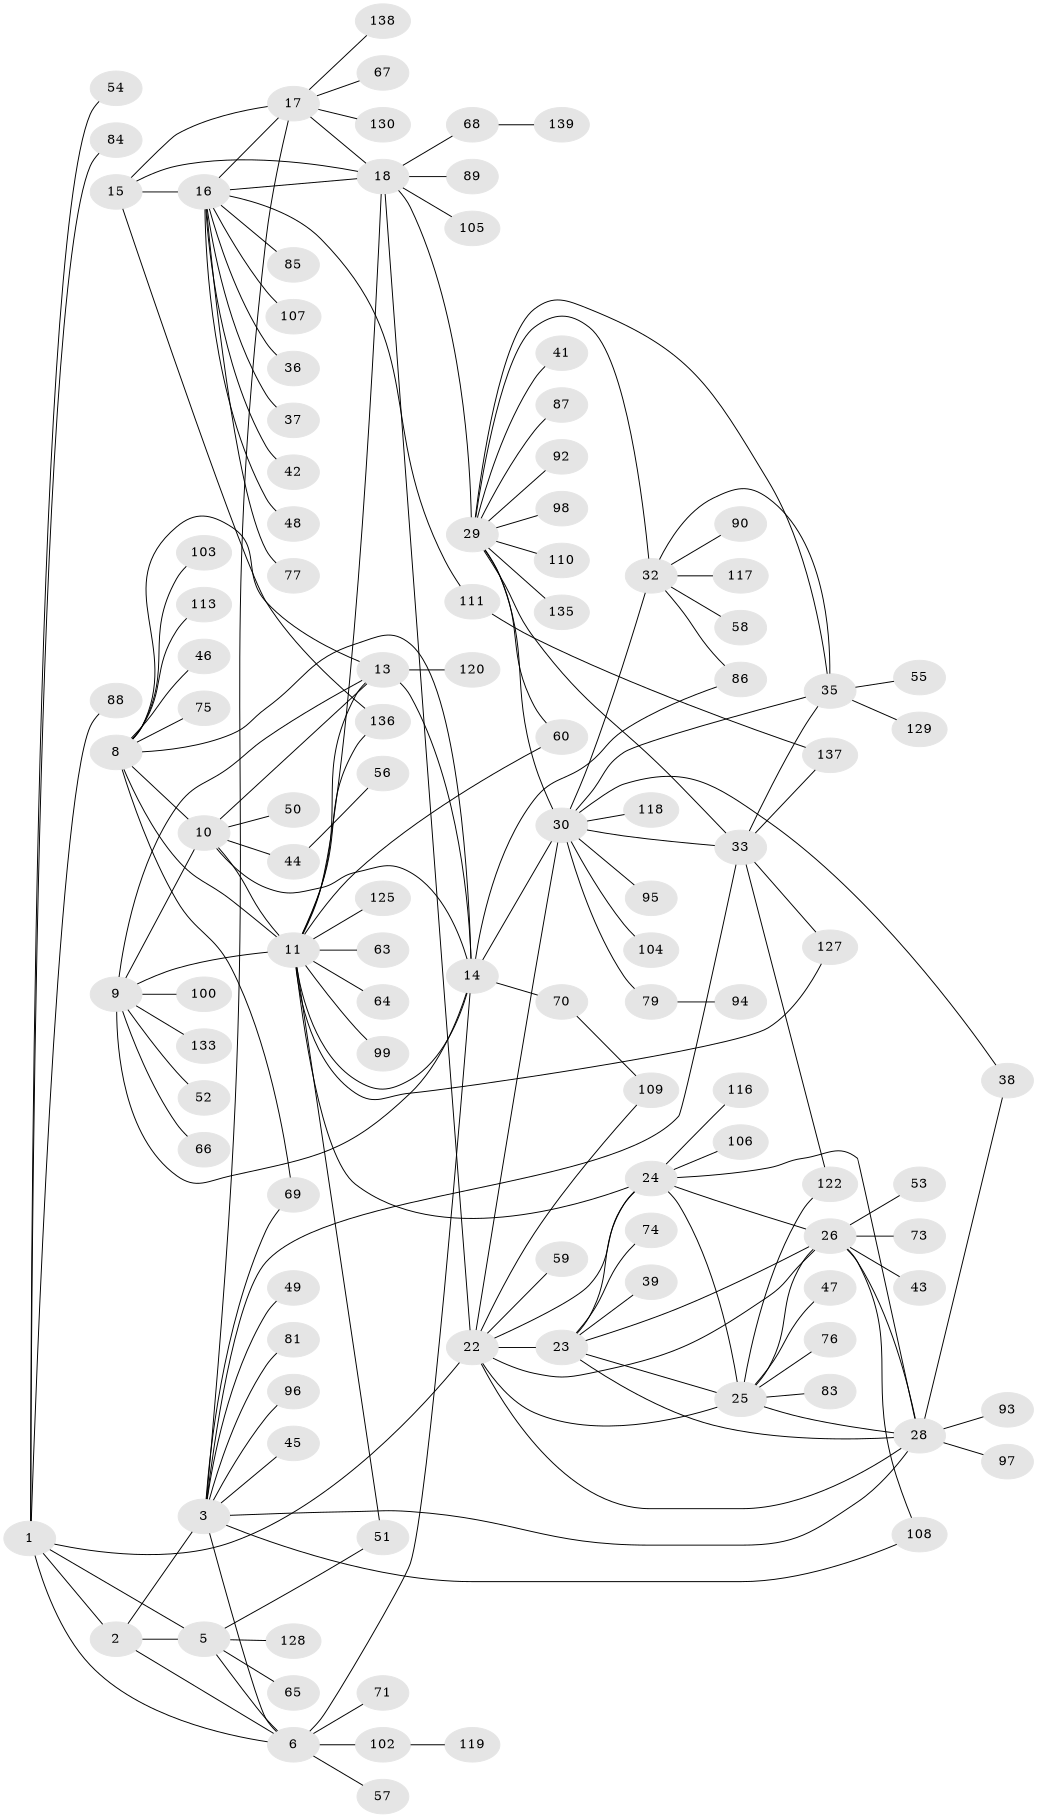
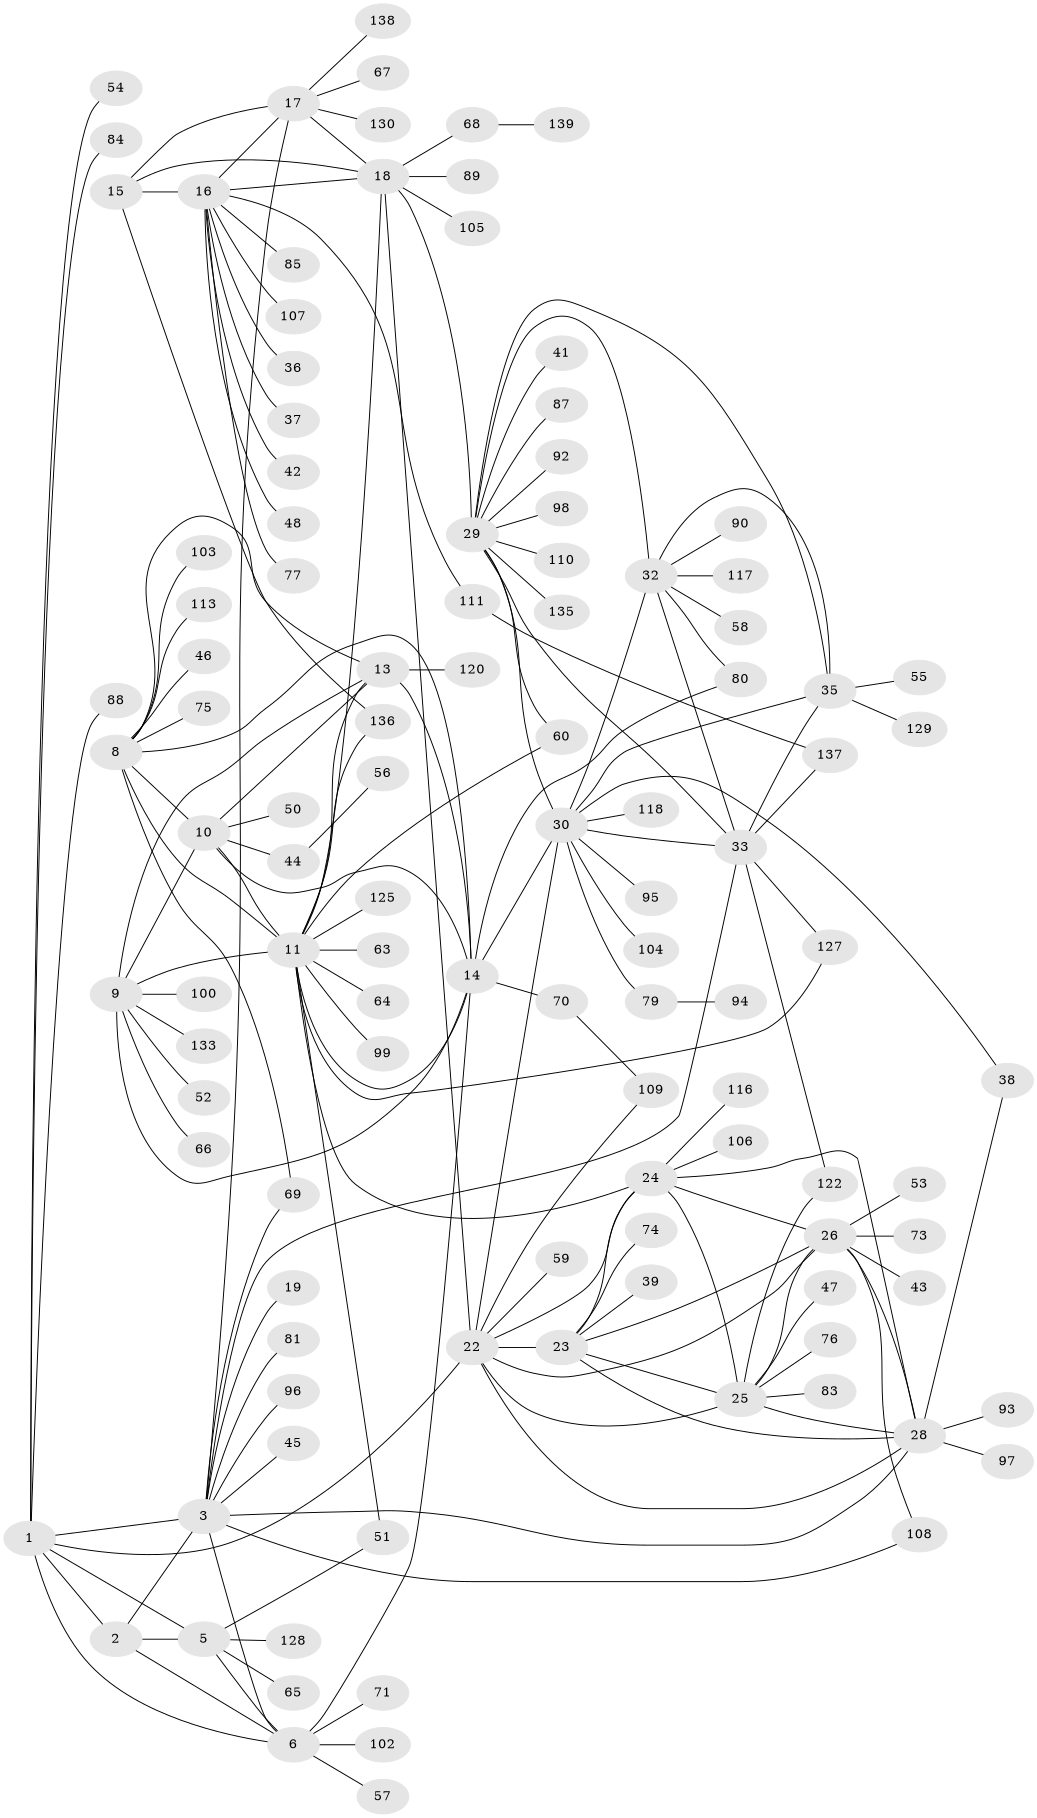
(741, 679) -> (741, 679)
none -> (698, 718)
(293, 1288) -> (293, 1288)
none -> (117, 1527)
(472, 1745) -> none
